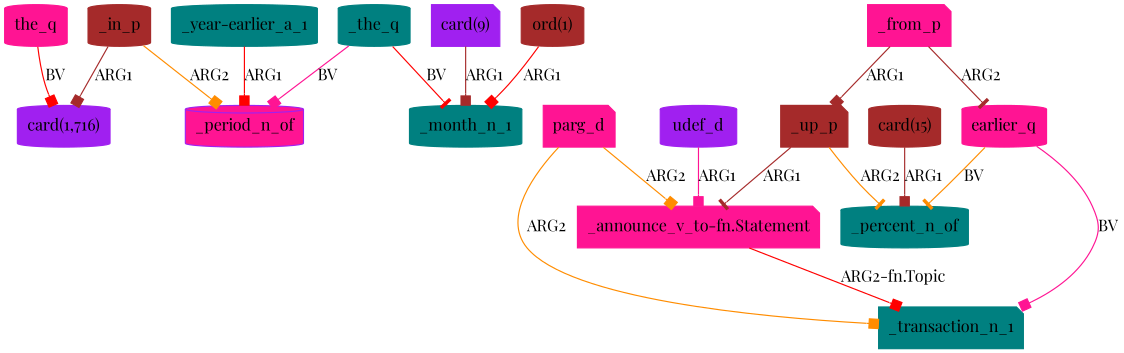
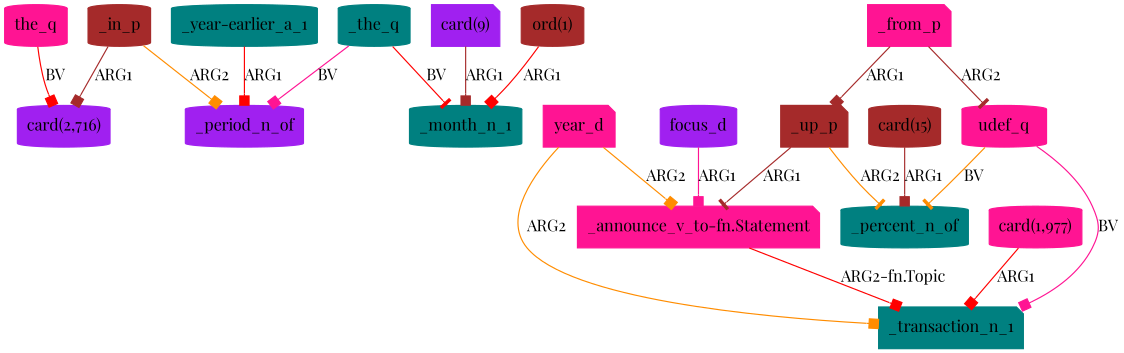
(64, 126) -> (64, 126)
(244, 126) -> (244, 126)
(579, 126) -> (579, 126)
(698, 126) -> (698, 126)
(1004, 126) -> (1004, 126)
none -> (1036, 227)
